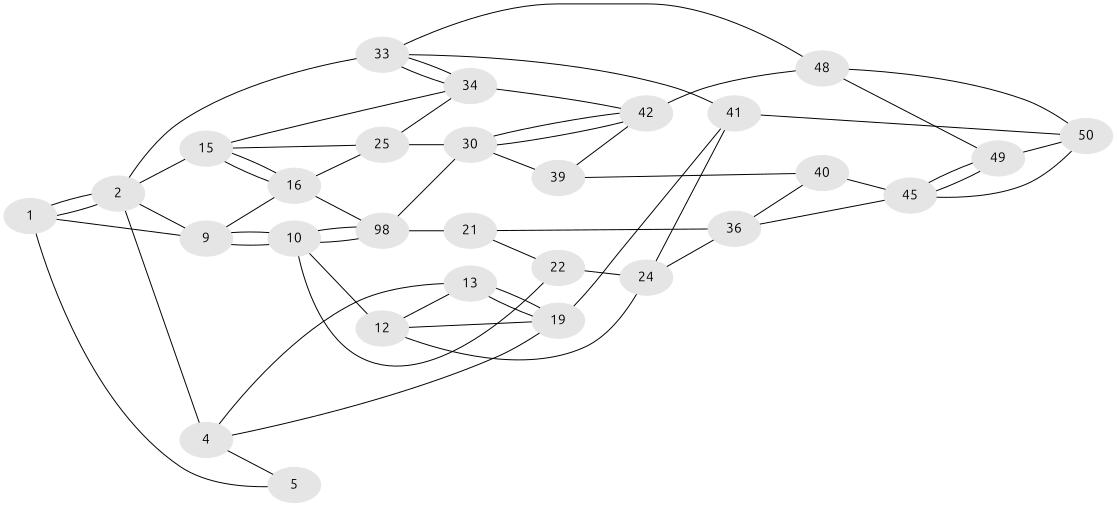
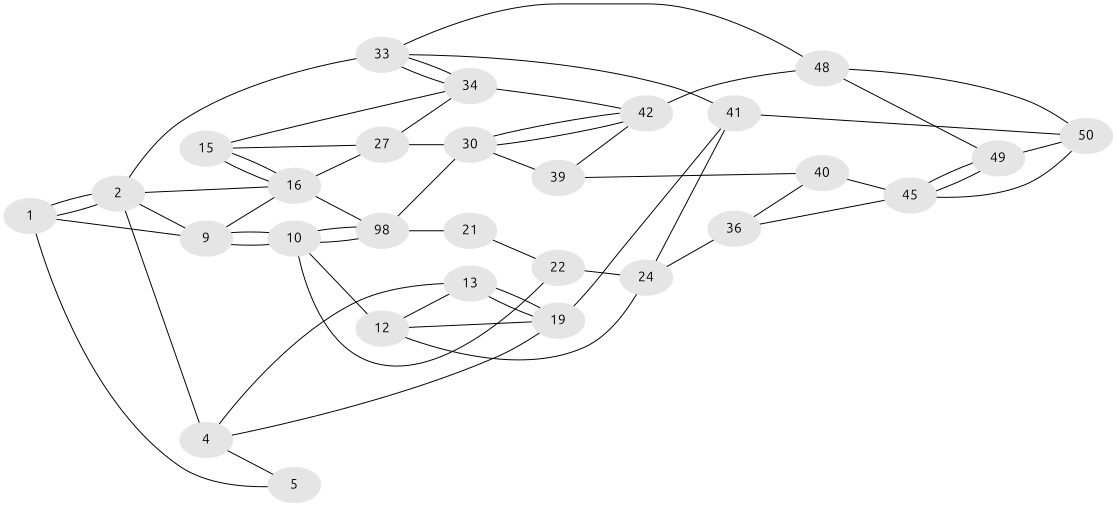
(382, 145) -> (382, 145)
(162, 171) -> (206, 190)
(602, 230) -> none
